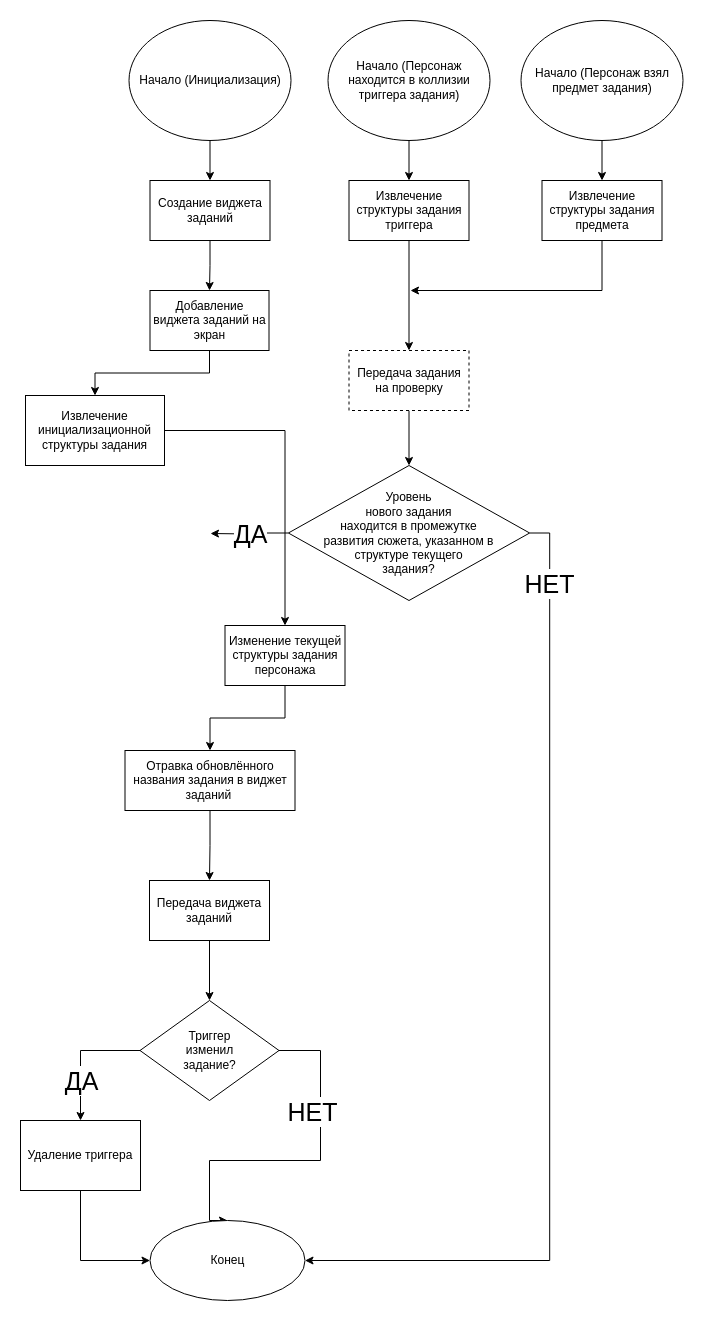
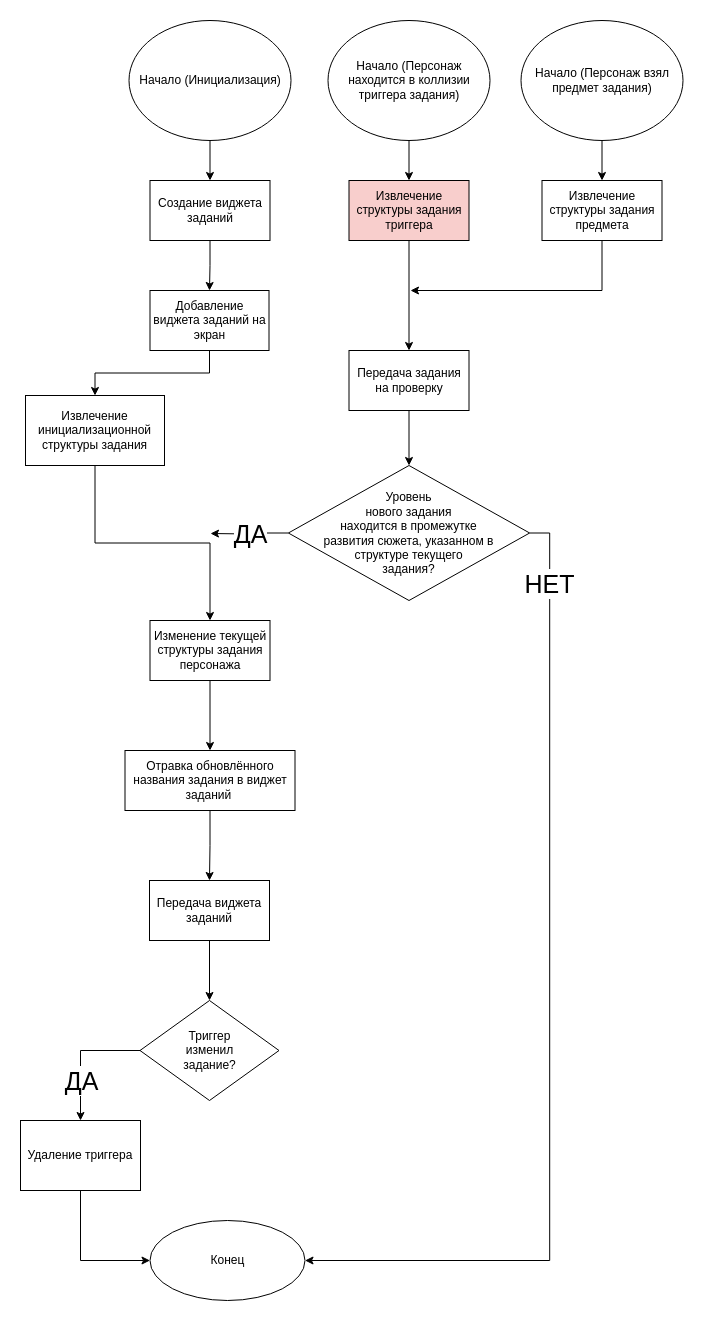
(409, 211) -> (409, 211)
(409, 381) -> (409, 381)
(285, 656) -> (210, 651)
(306, 1161) -> none
